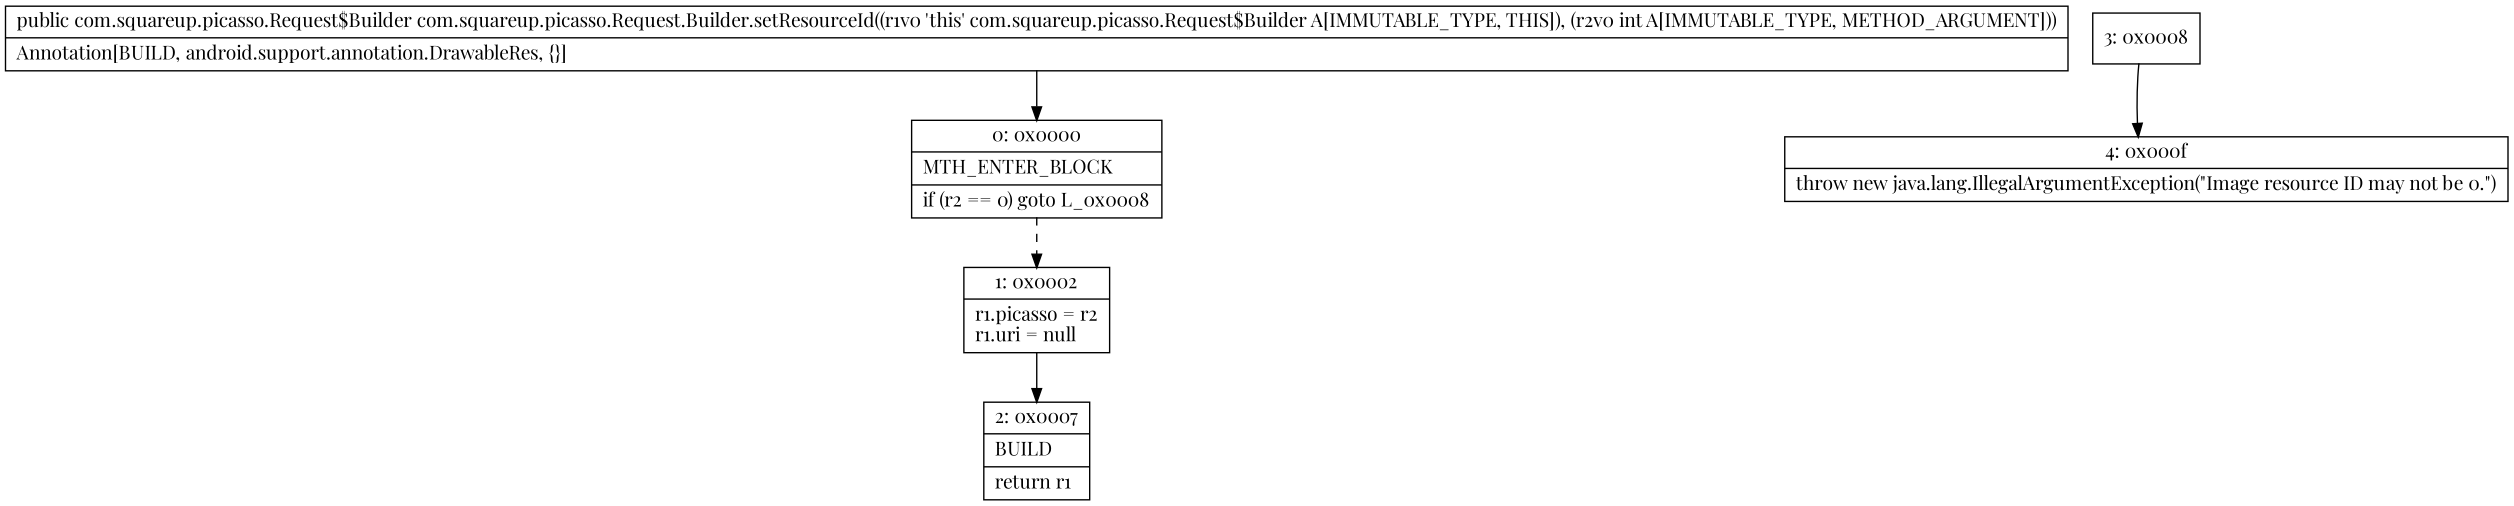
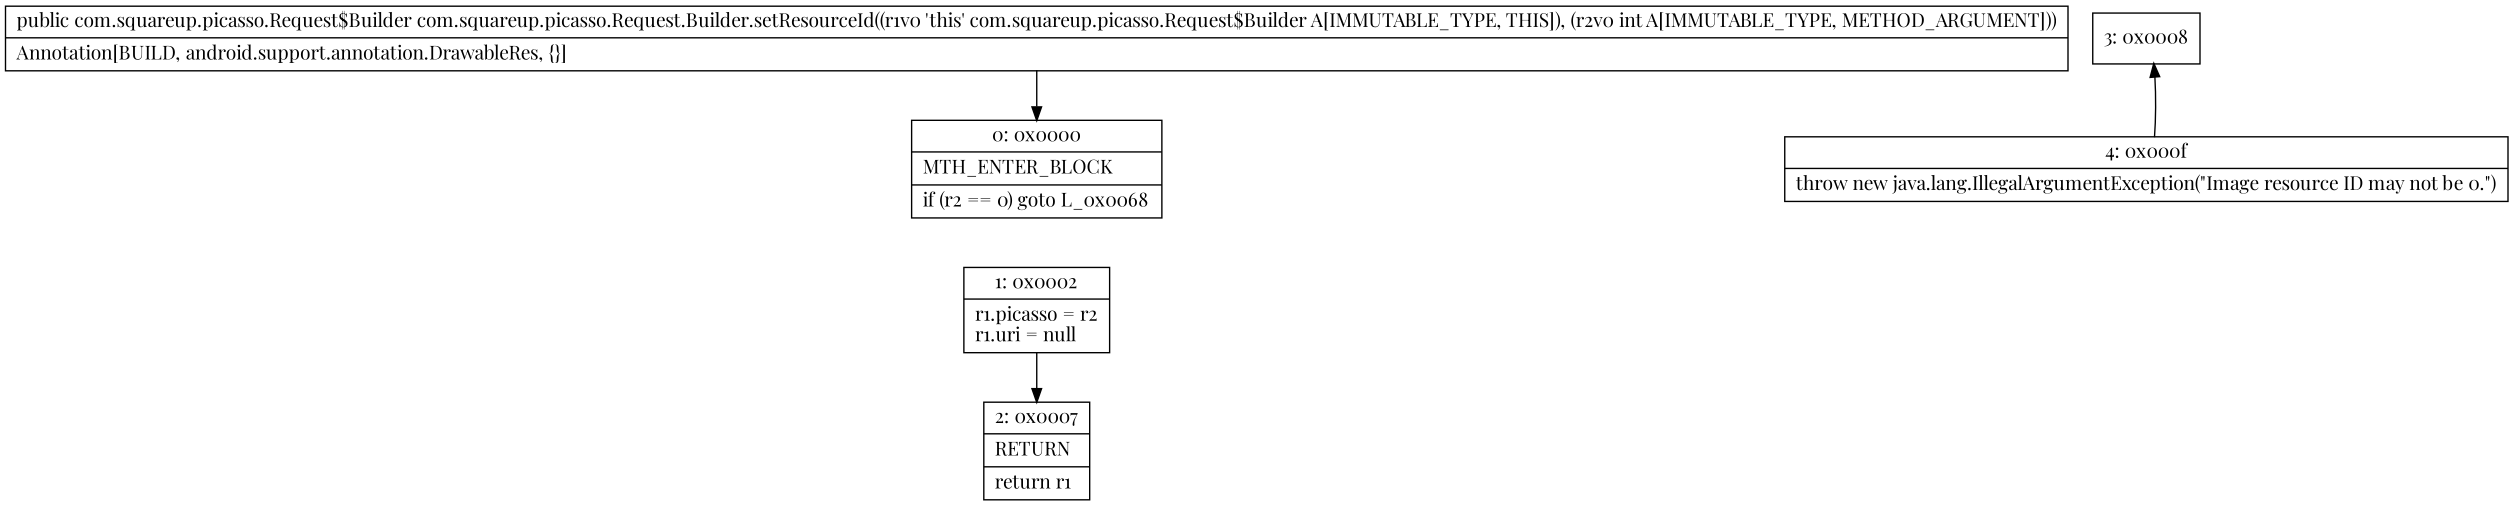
(2137, 93) -> (2156, 107)
(1037, 201) -> (1036, 201)
(1037, 236) -> none
(1024, 450) -> (1033, 450)
